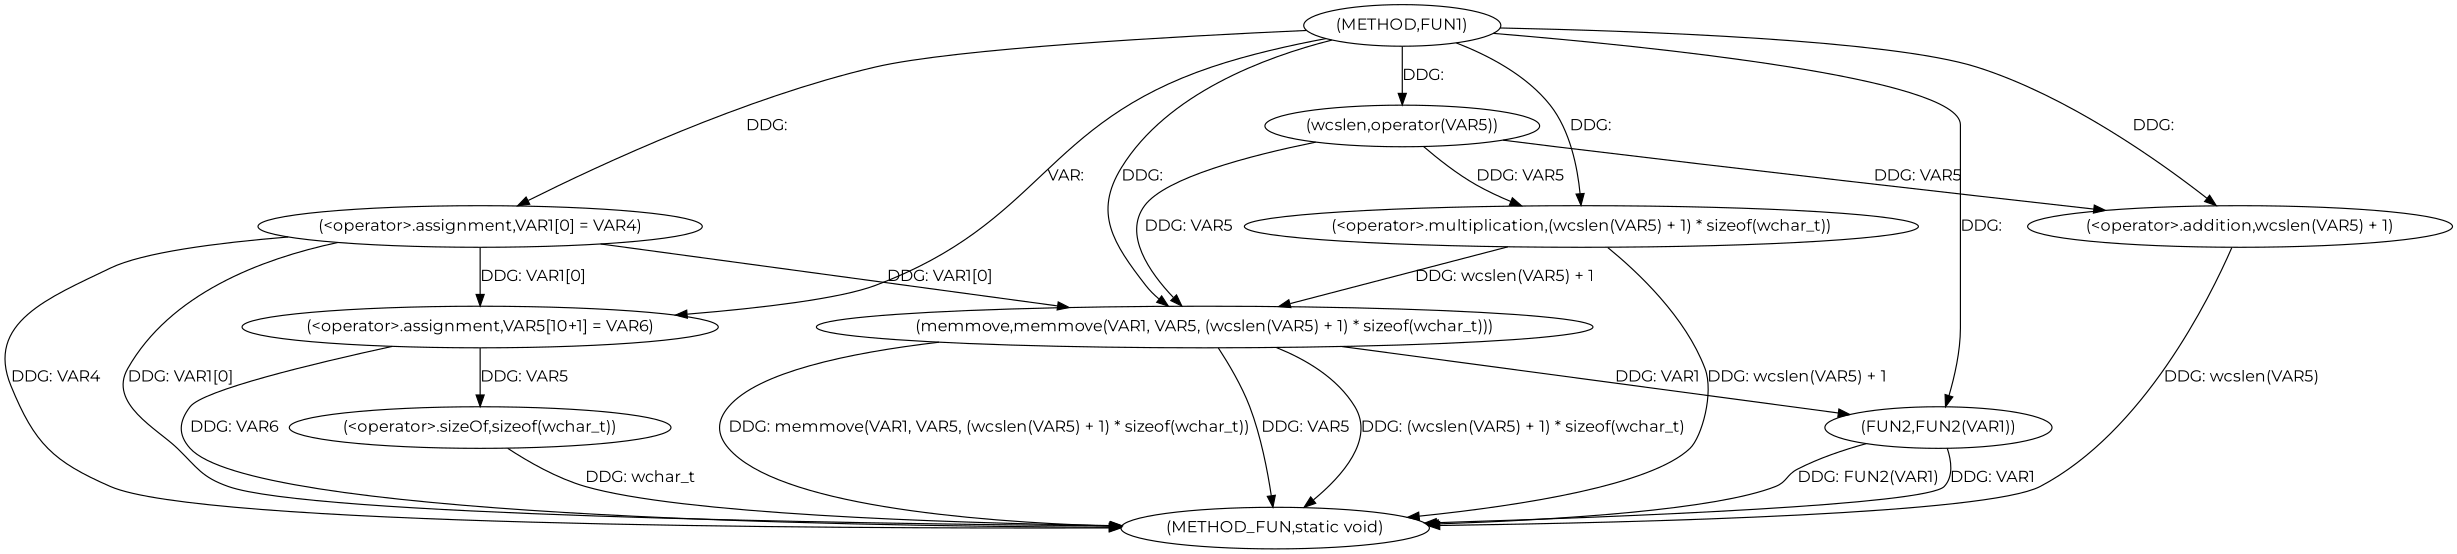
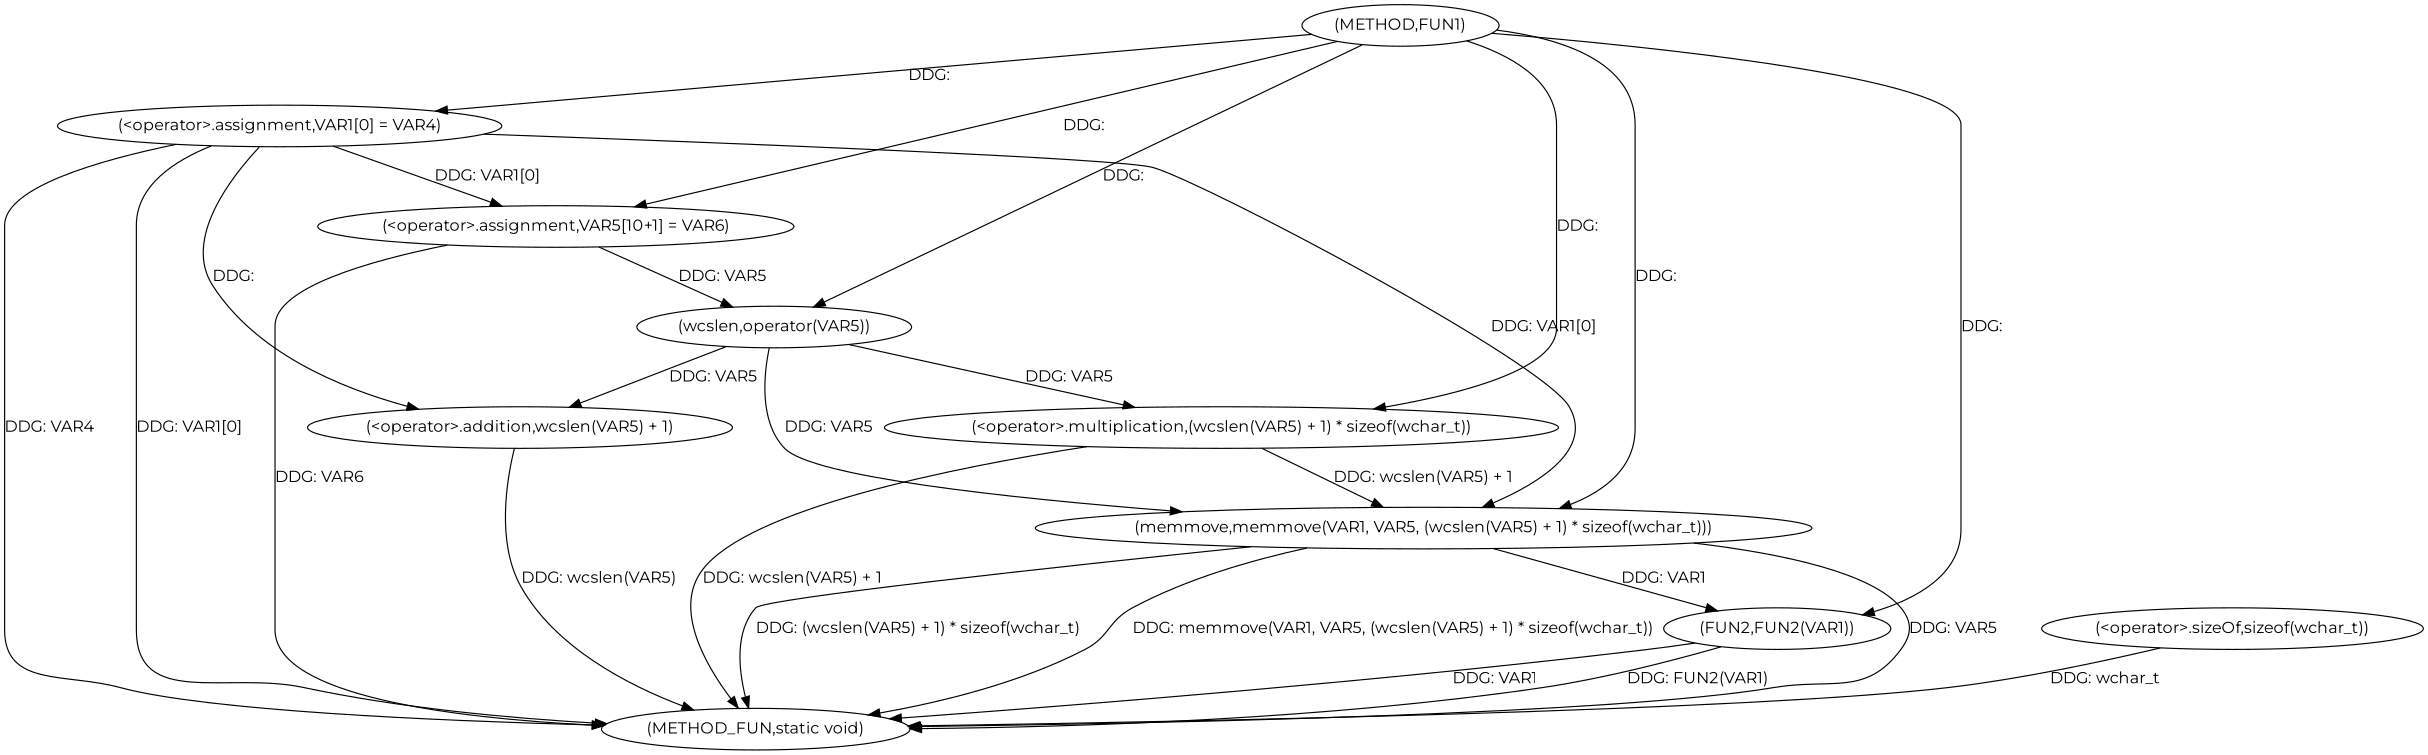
(1872, 48) -> (237, 316)
(1068, 176) -> (1086, 126)
(480, 371) -> (660, 275)
